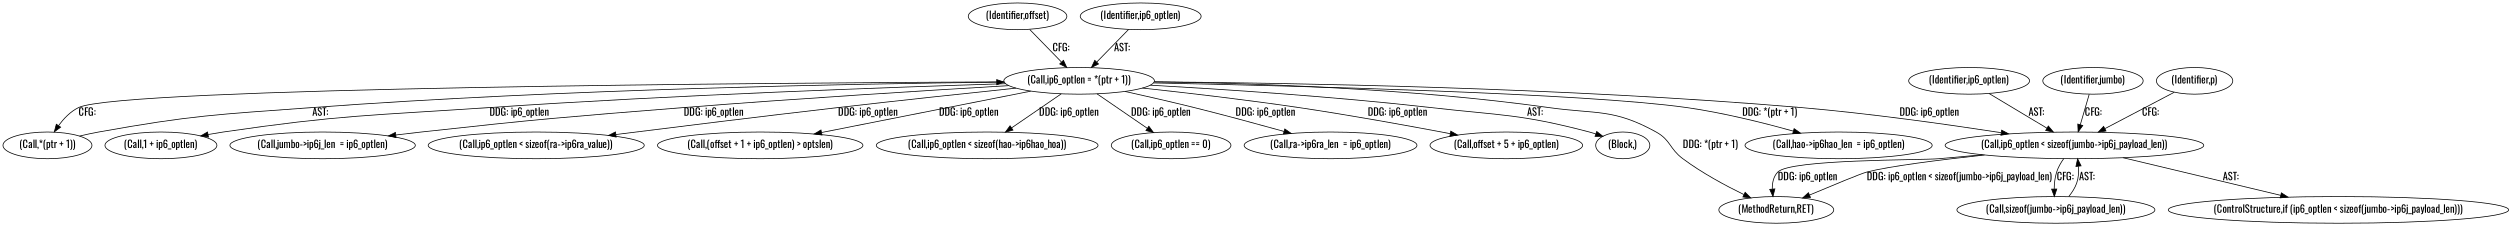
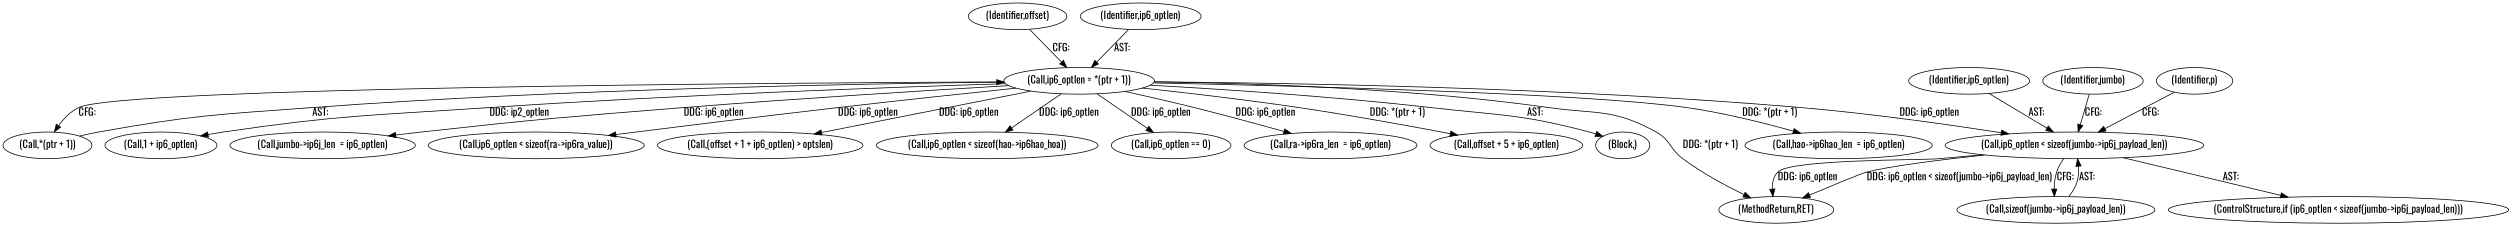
(520, 113) -> (520, 113)
(1398, 113) -> (1398, 113)
